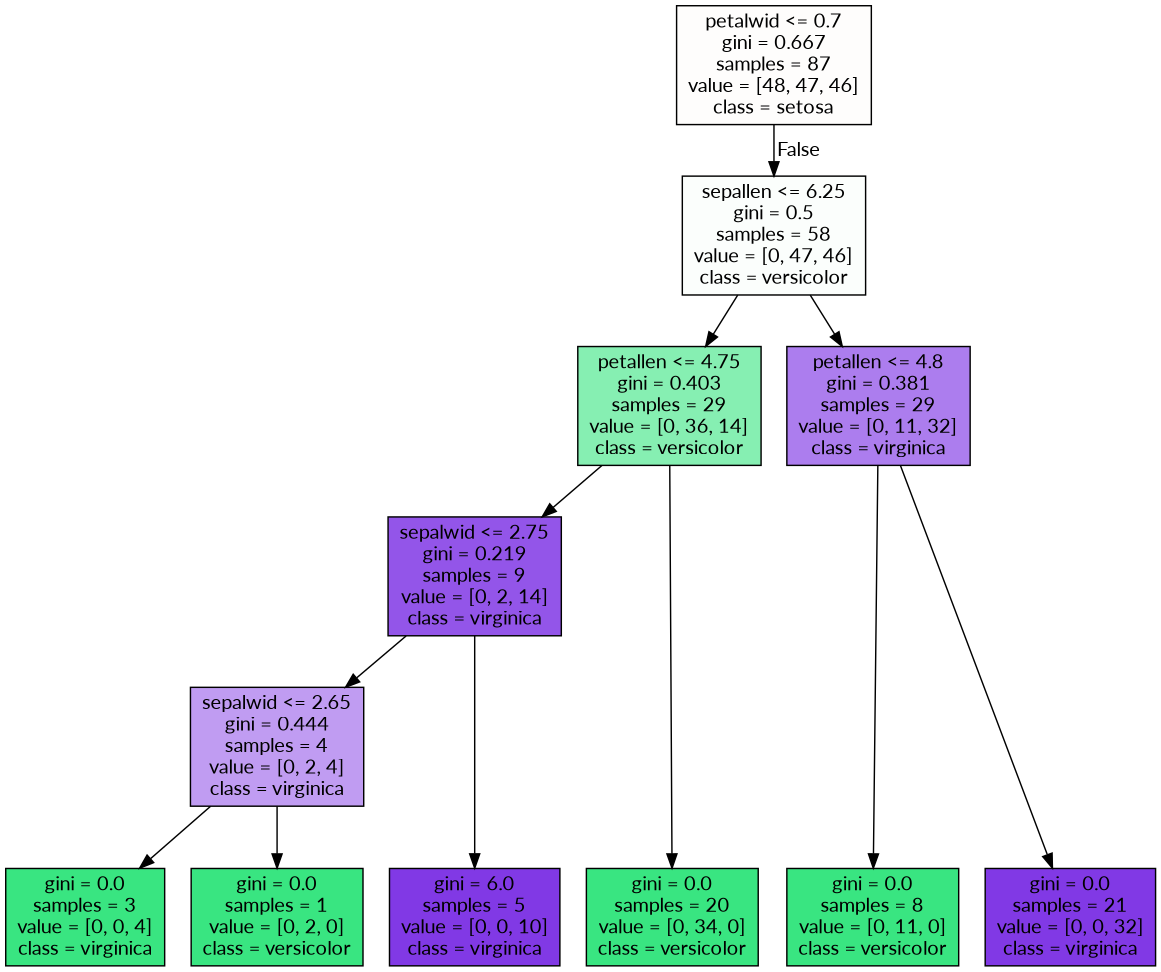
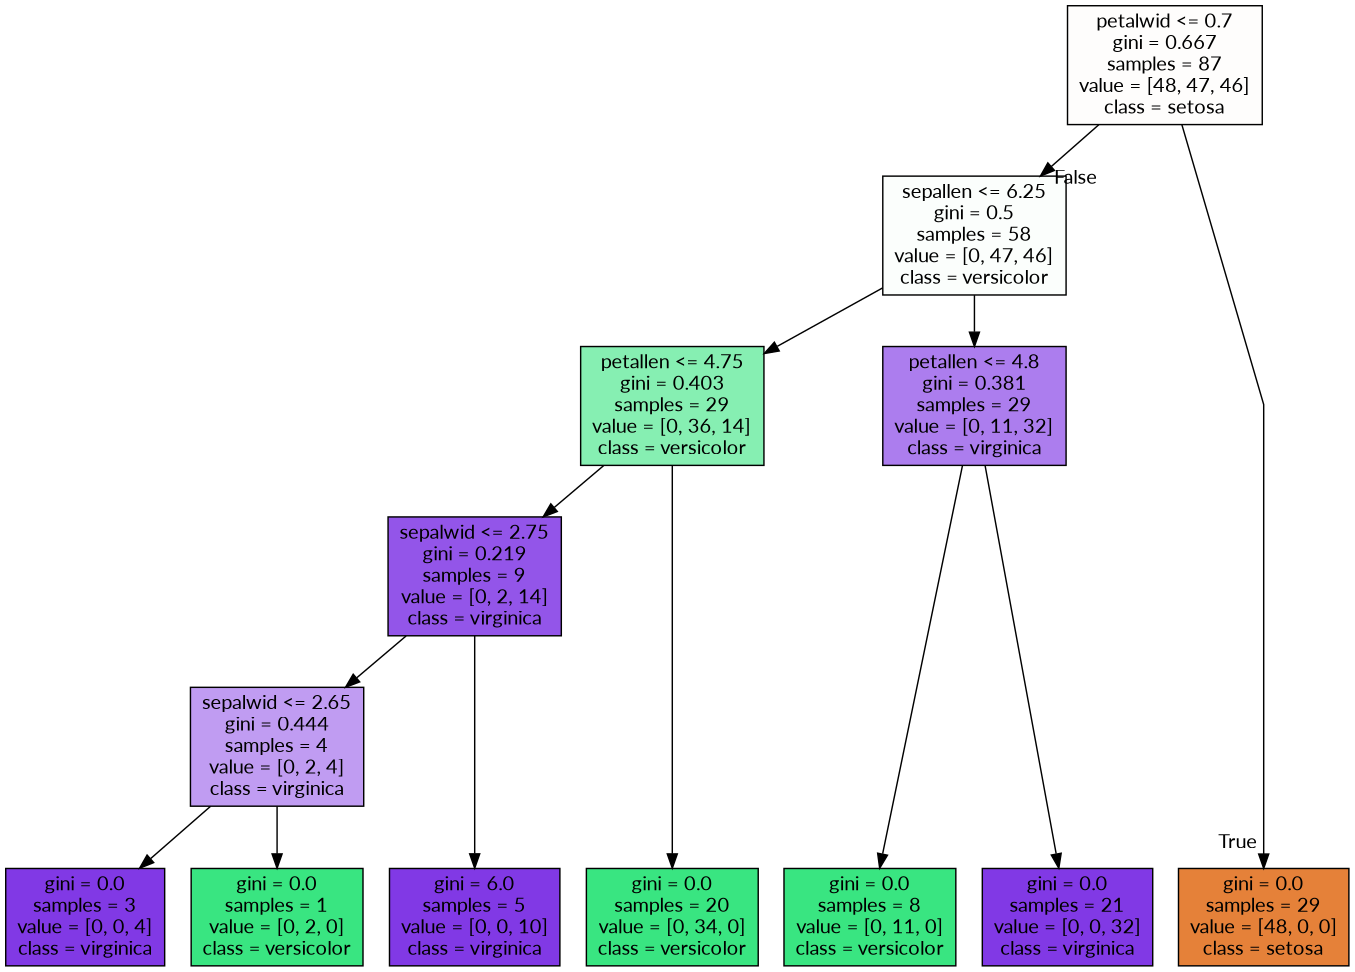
(85, 917) -> (85, 917)
none -> (1264, 917)
